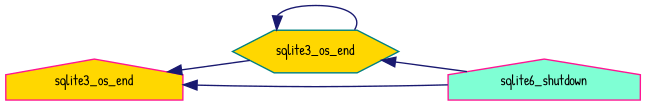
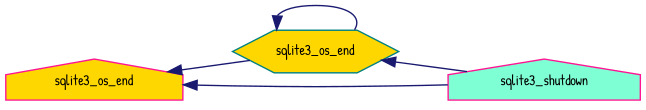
(544, 82) -> (544, 82)
